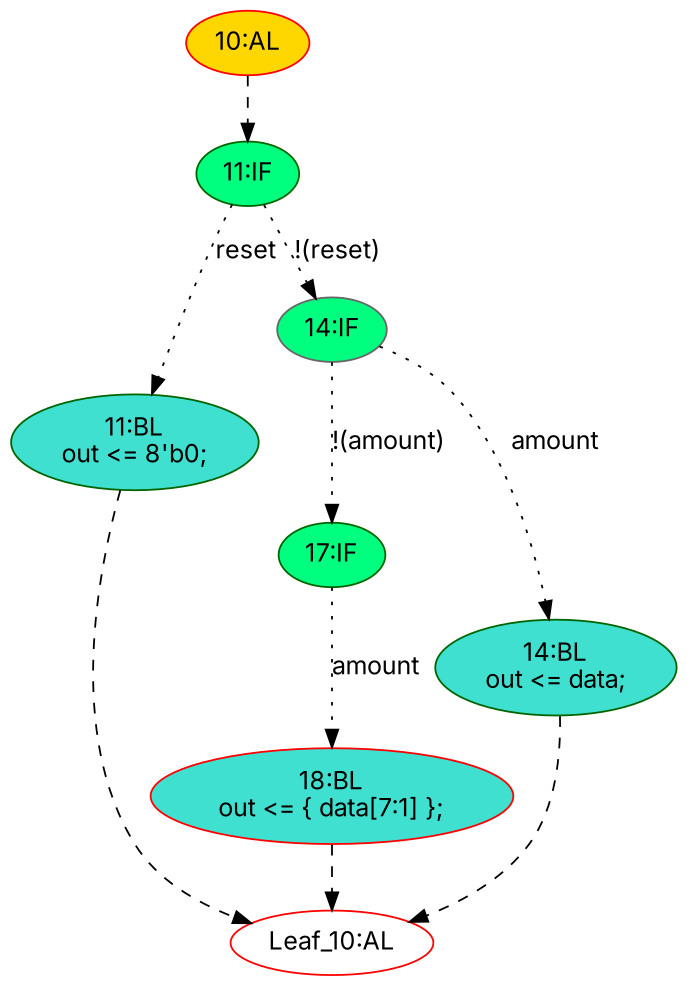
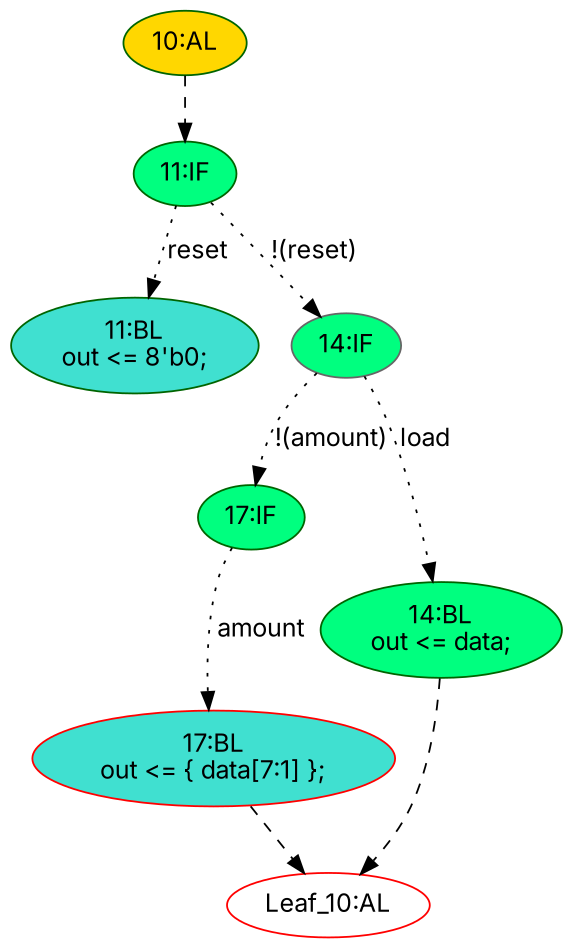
(248, 43) -> (185, 43)
(555, 442) -> (425, 439)
(556, 668) -> (441, 630)
(98, 732) -> none
(332, 796) -> (214, 759)
